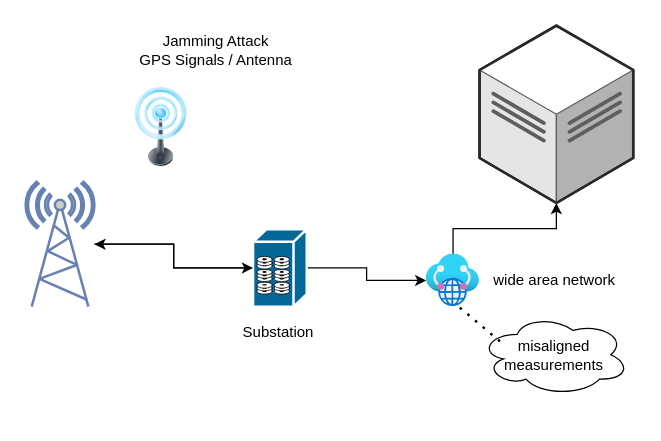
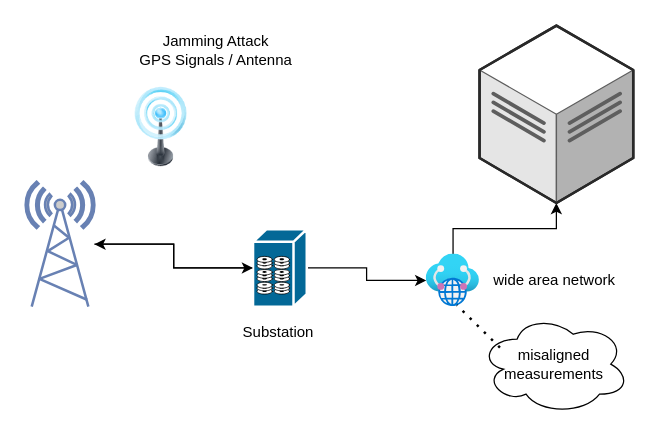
(555, 355) -> (555, 364)
